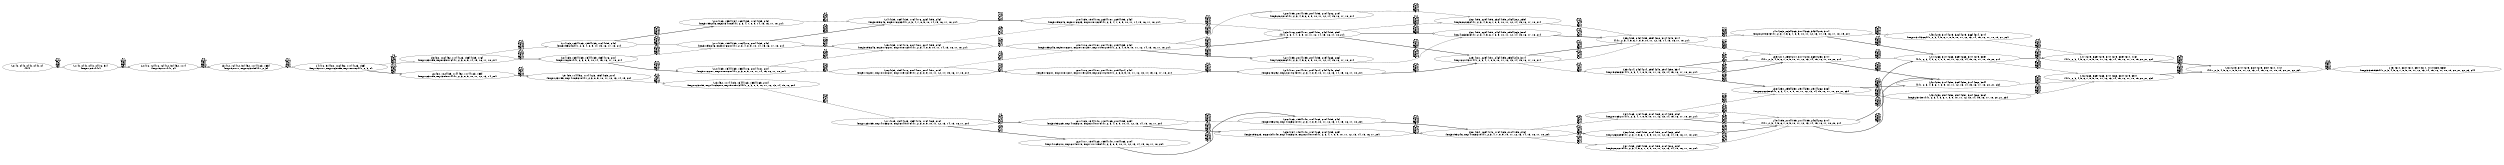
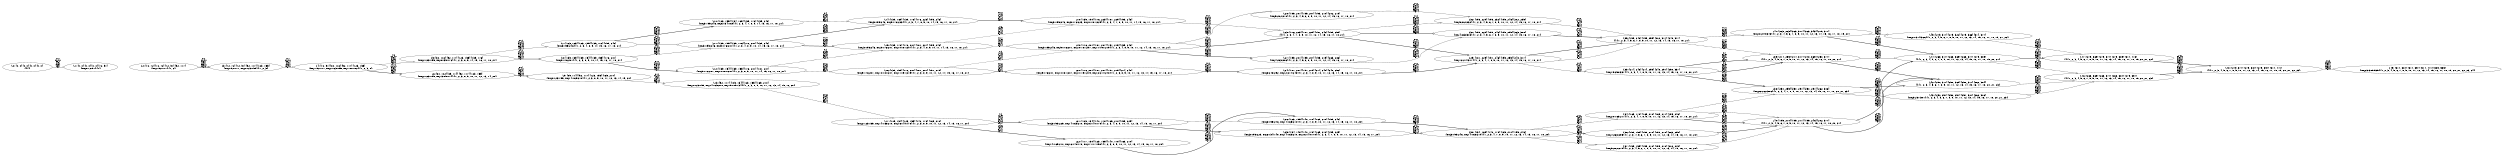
(123, 67) -> none
